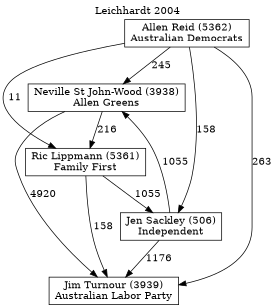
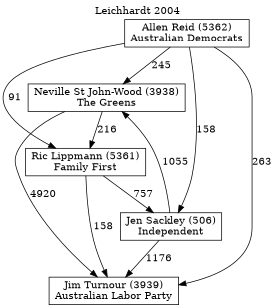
(15, 98) -> (15, 98)
(107, 98) -> (107, 98)
(148, 194) -> (144, 194)
